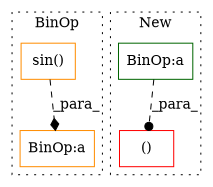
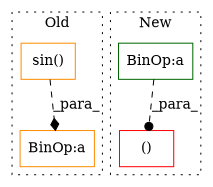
(57, 24) -> (57, 24)
